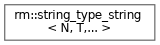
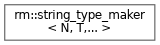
(80, 22) -> (80, 22)
